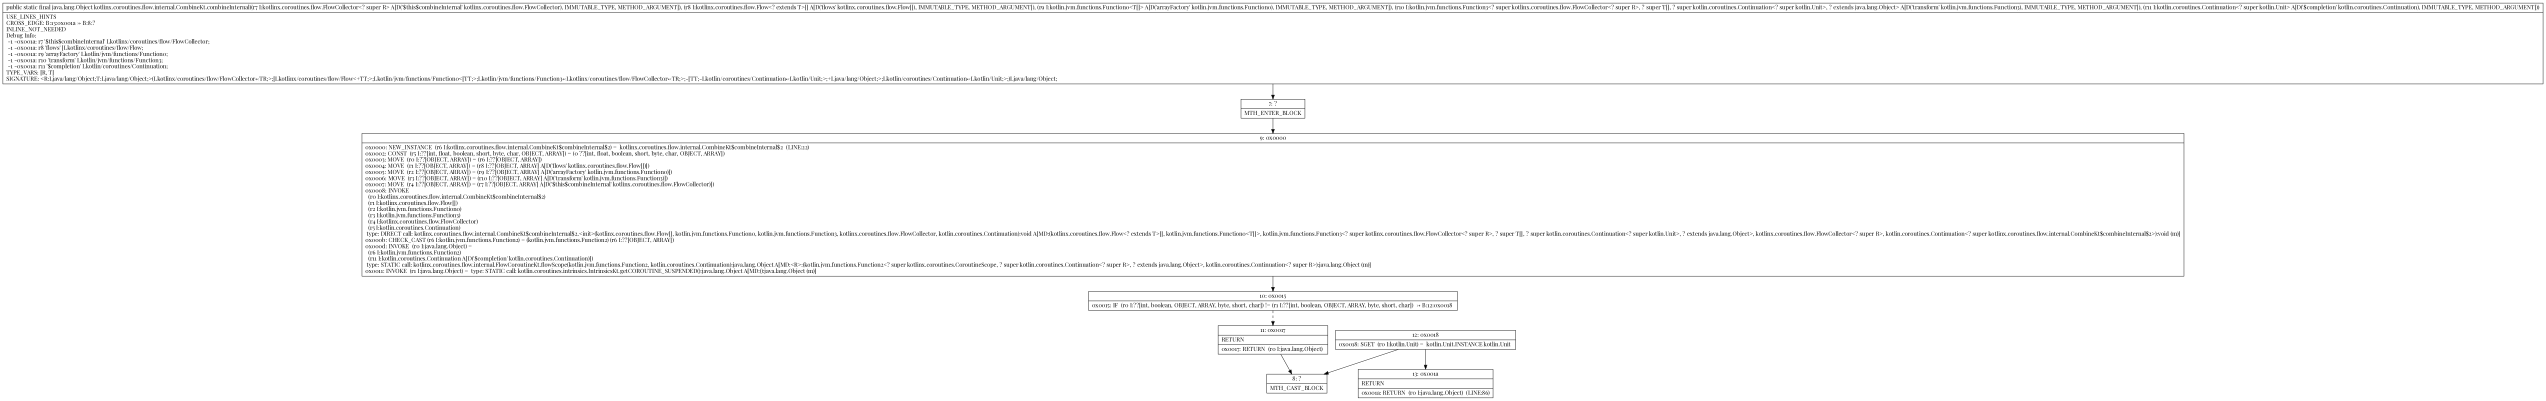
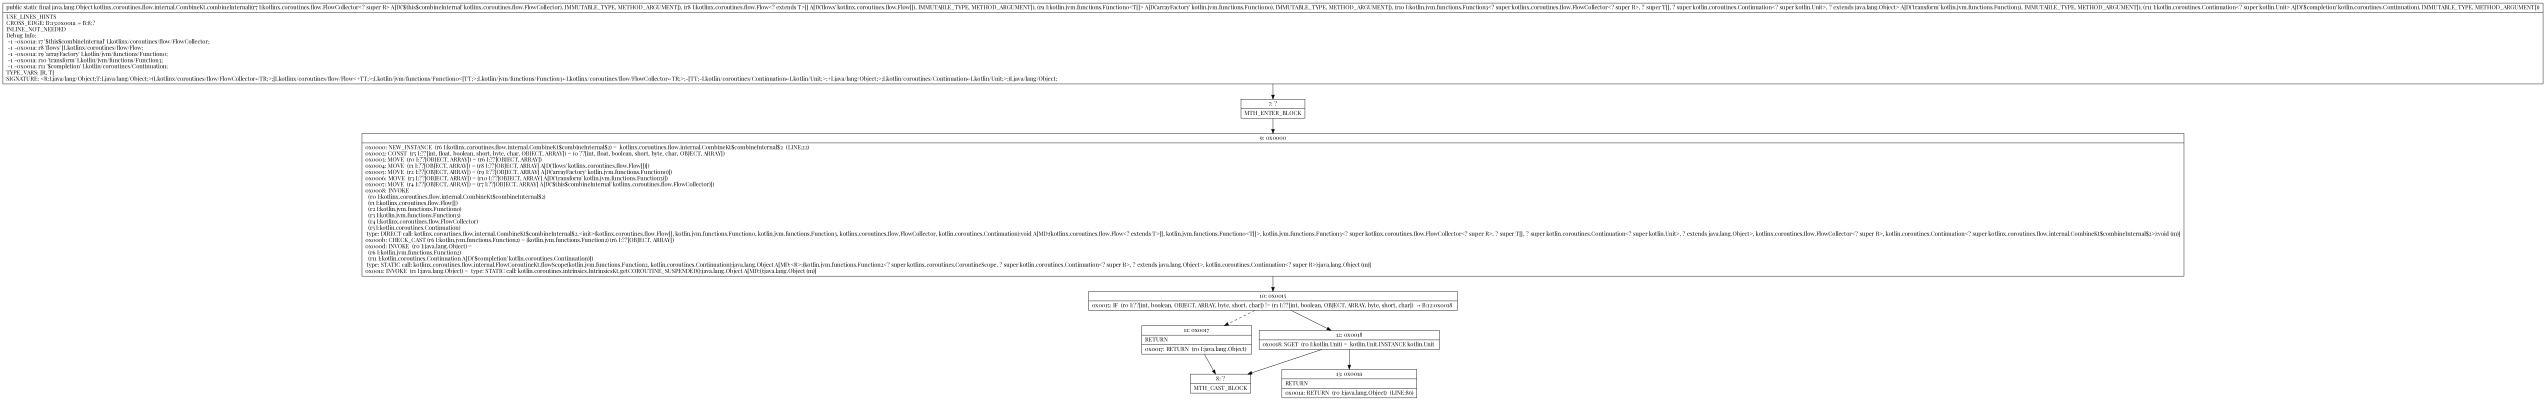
none -> (1309, 319)
